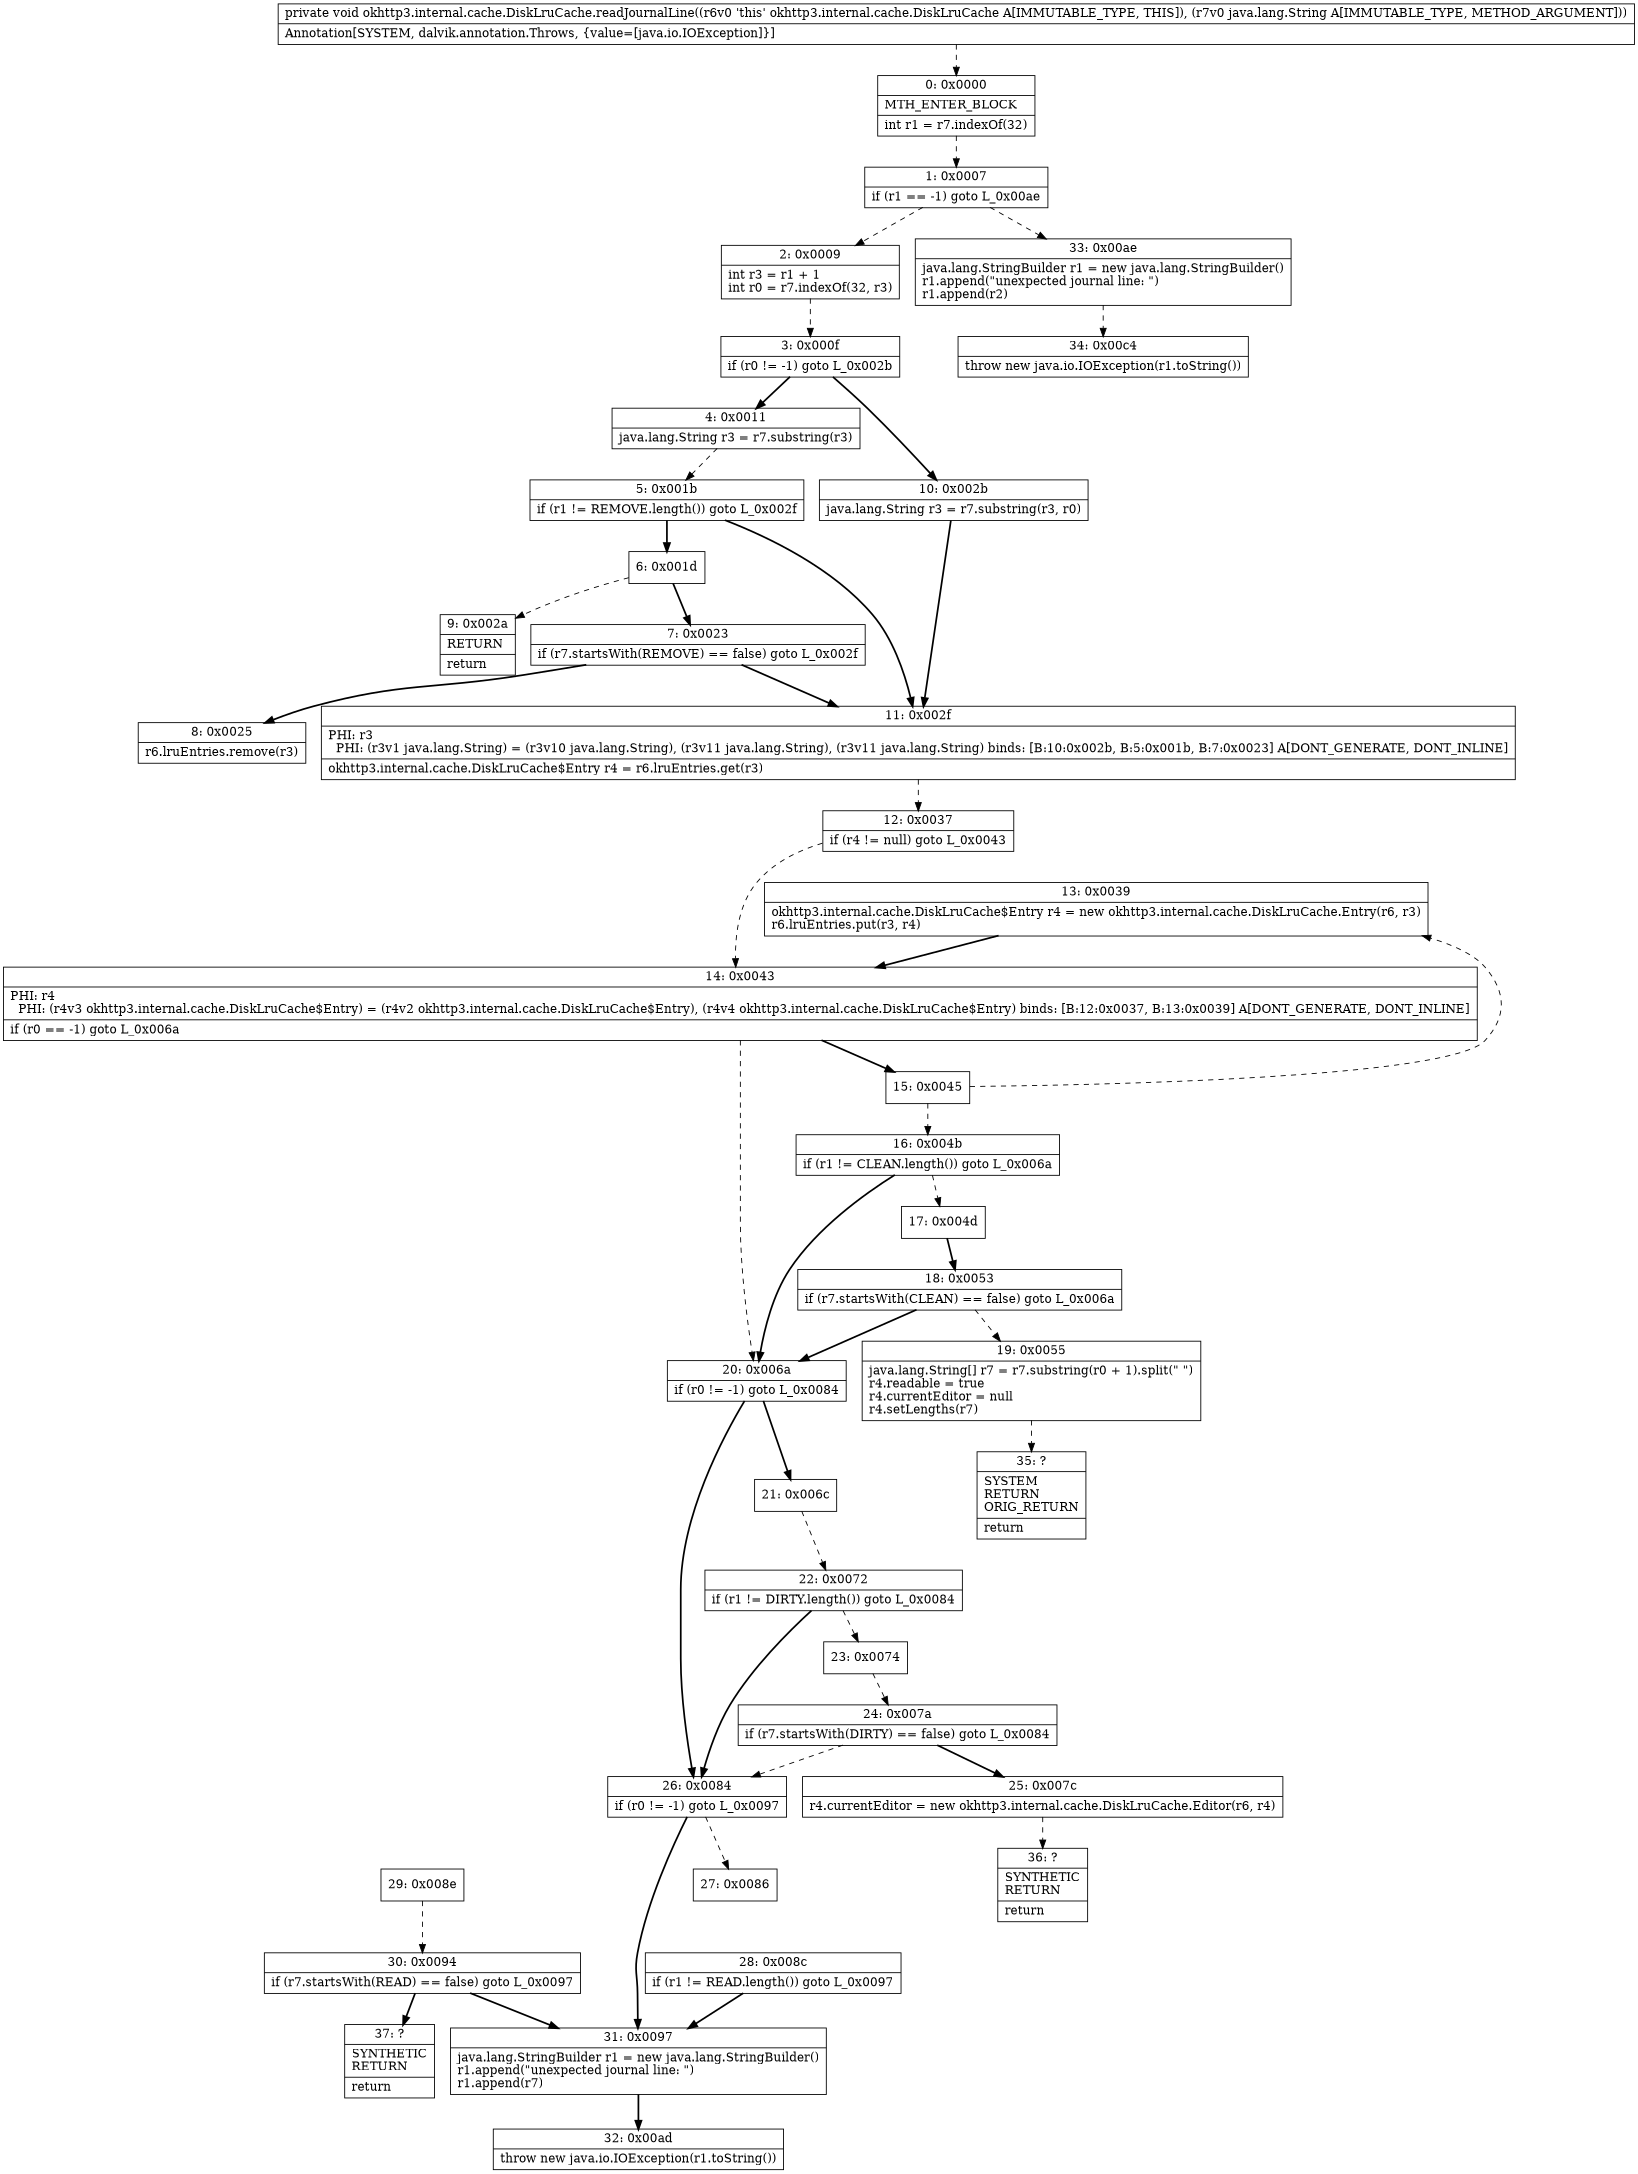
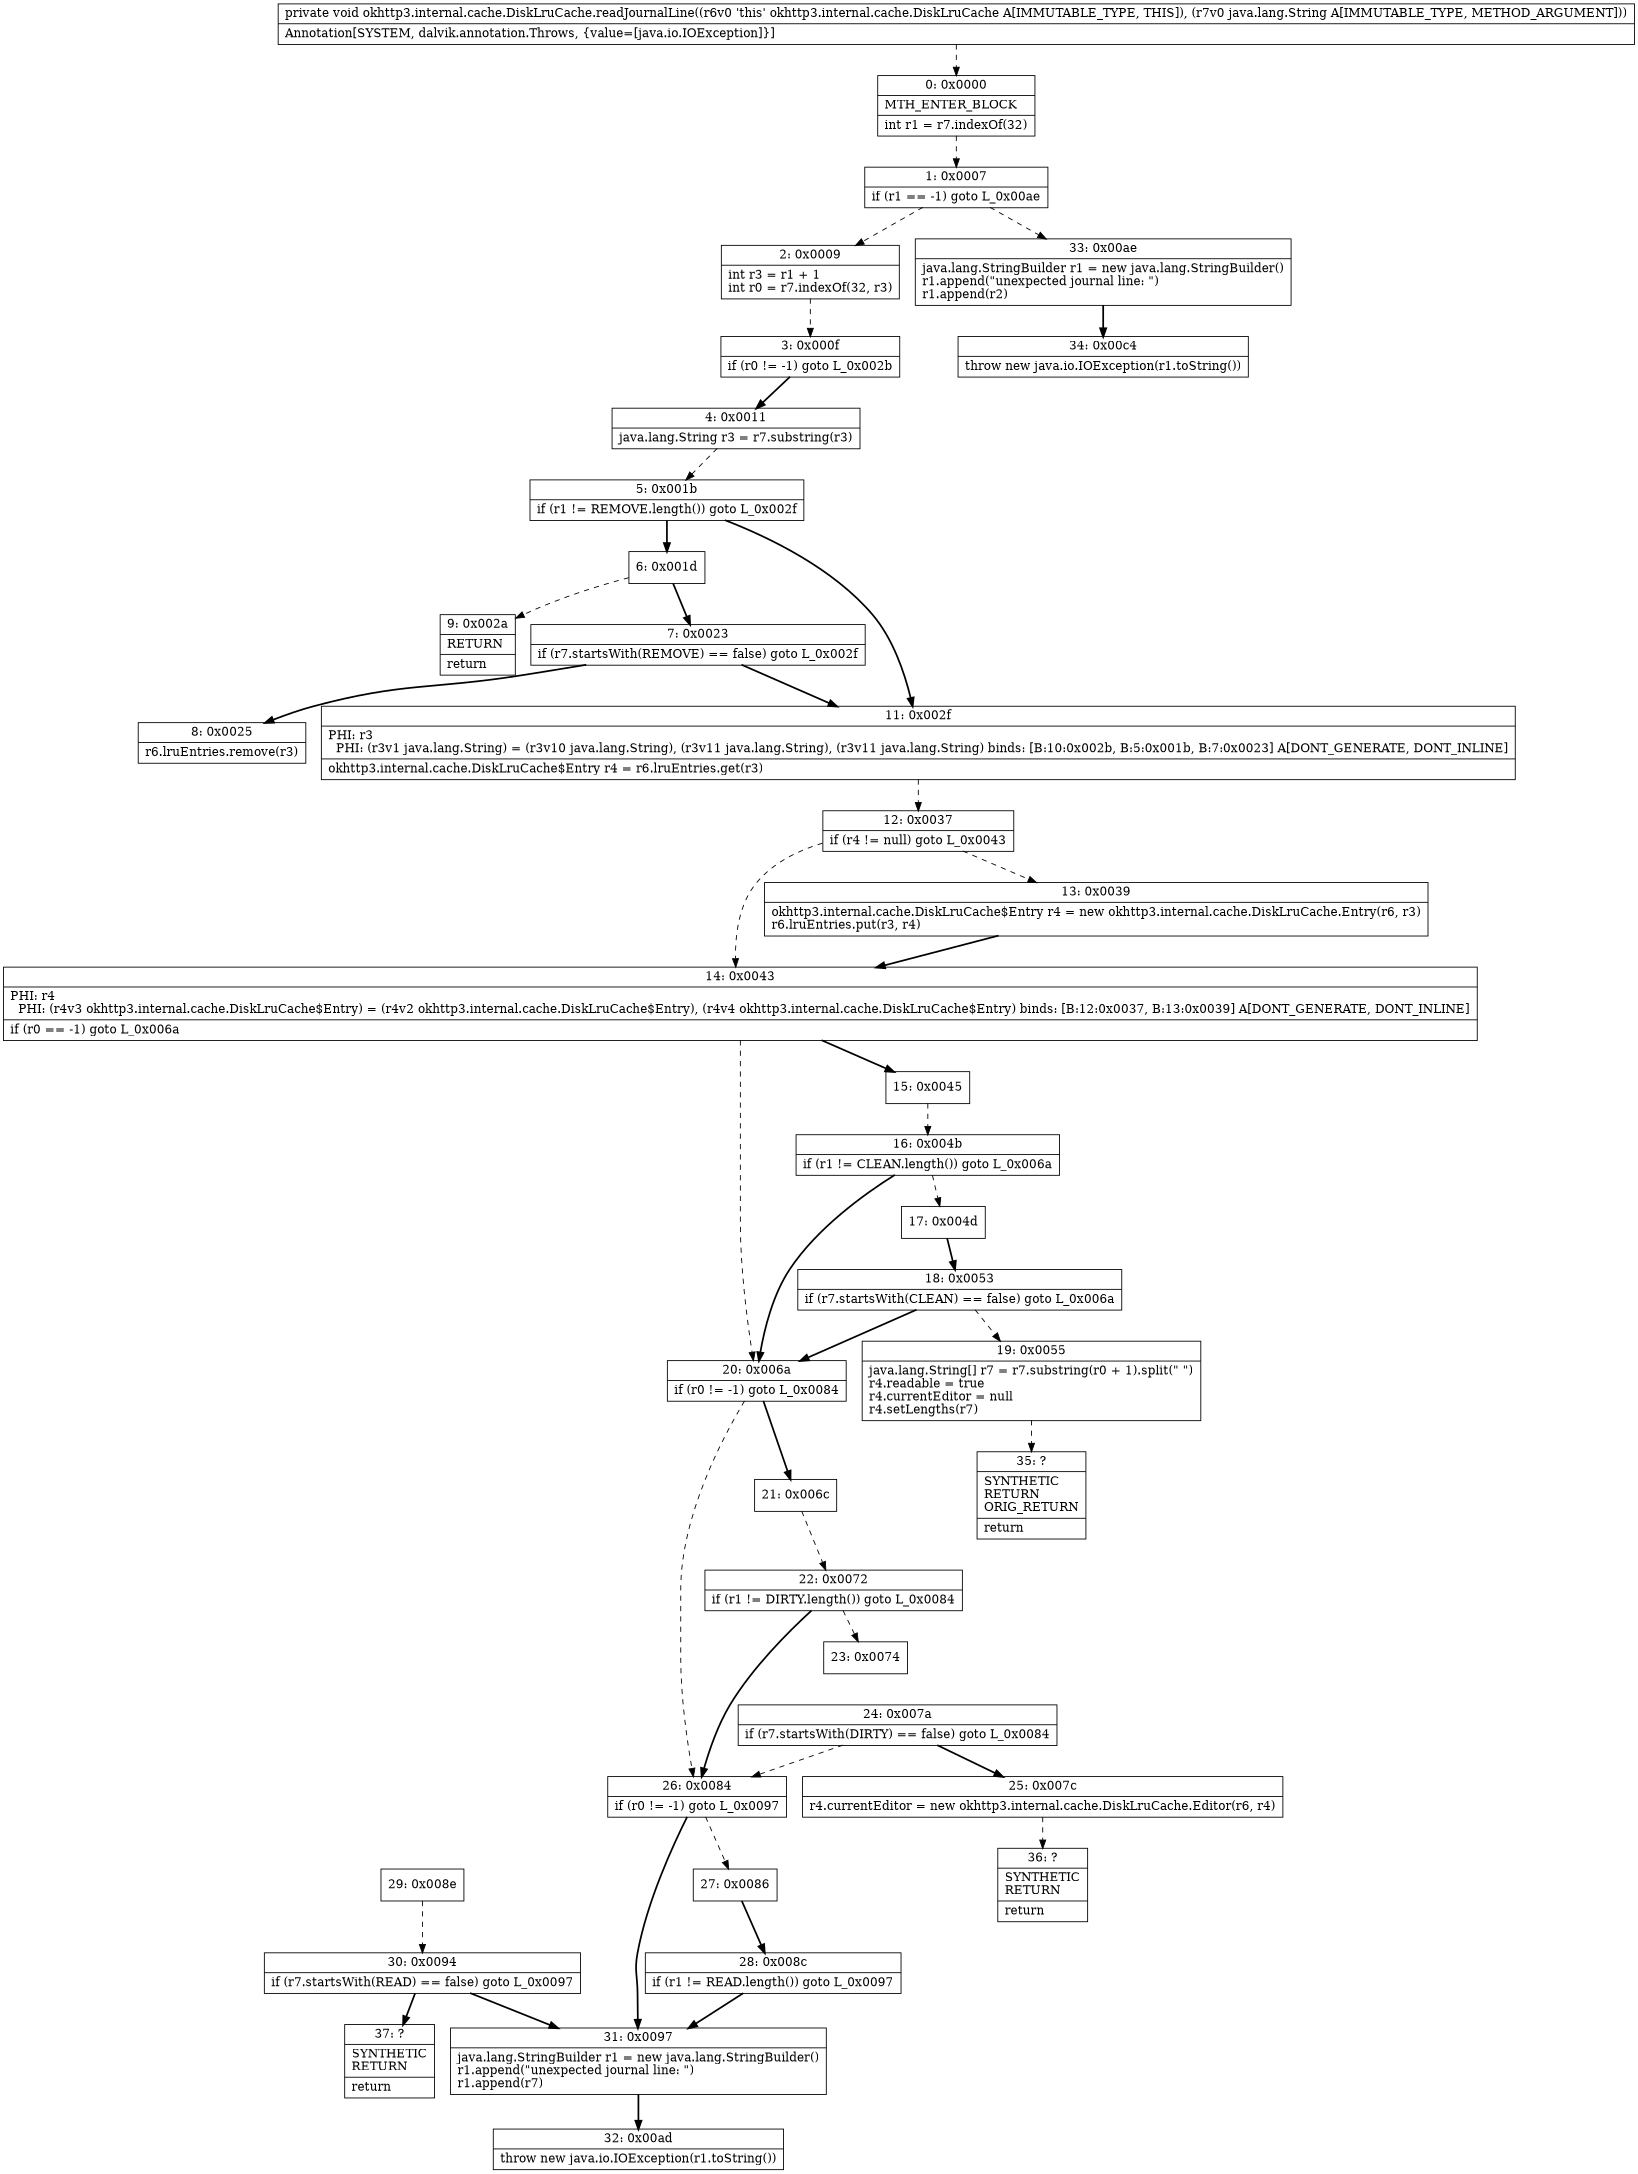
(1103, 317) -> (1103, 317)
(954, 500) -> none
(1302, 1074) -> (996, 865)
(1011, 1482) -> (1022, 1482)
(681, 1579) -> (681, 1579)
(879, 1685) -> none
none -> (751, 1923)
